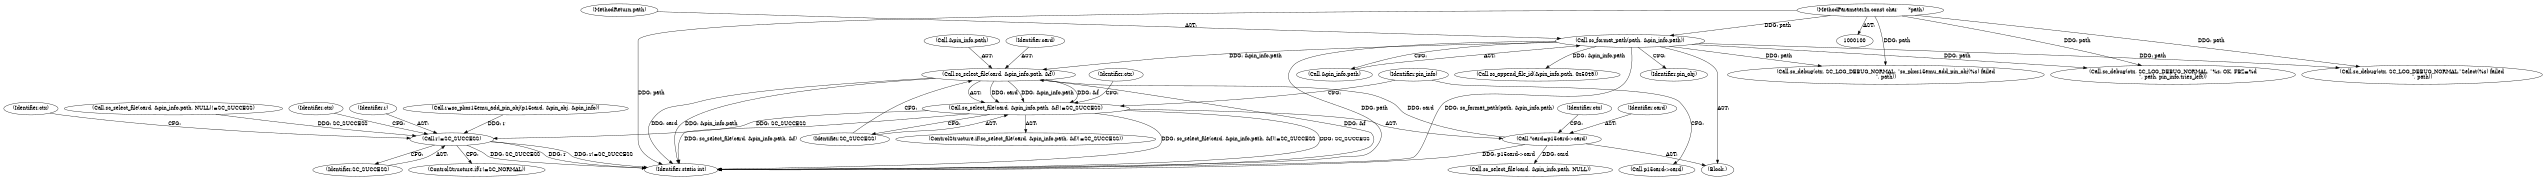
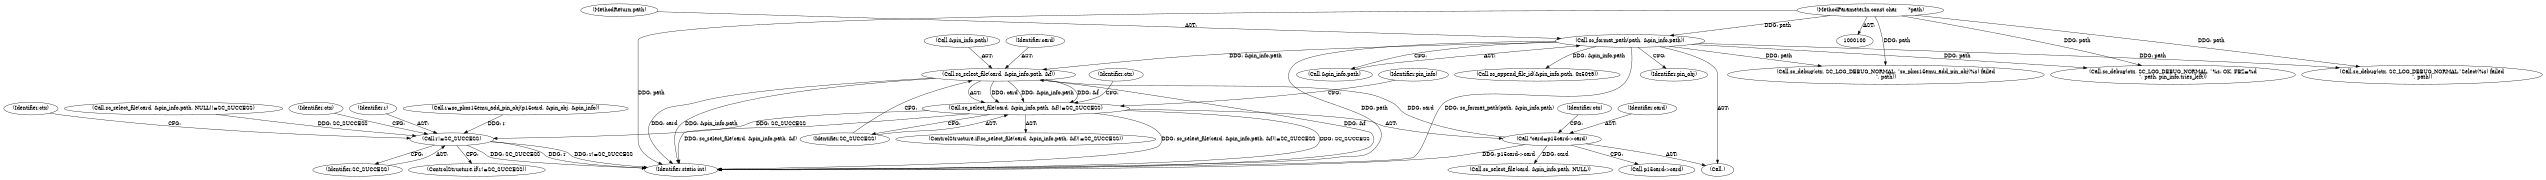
(1590, 89) -> (1603, 154)
(477, 170) -> (477, 170)
(1718, 170) -> (1718, 170)
